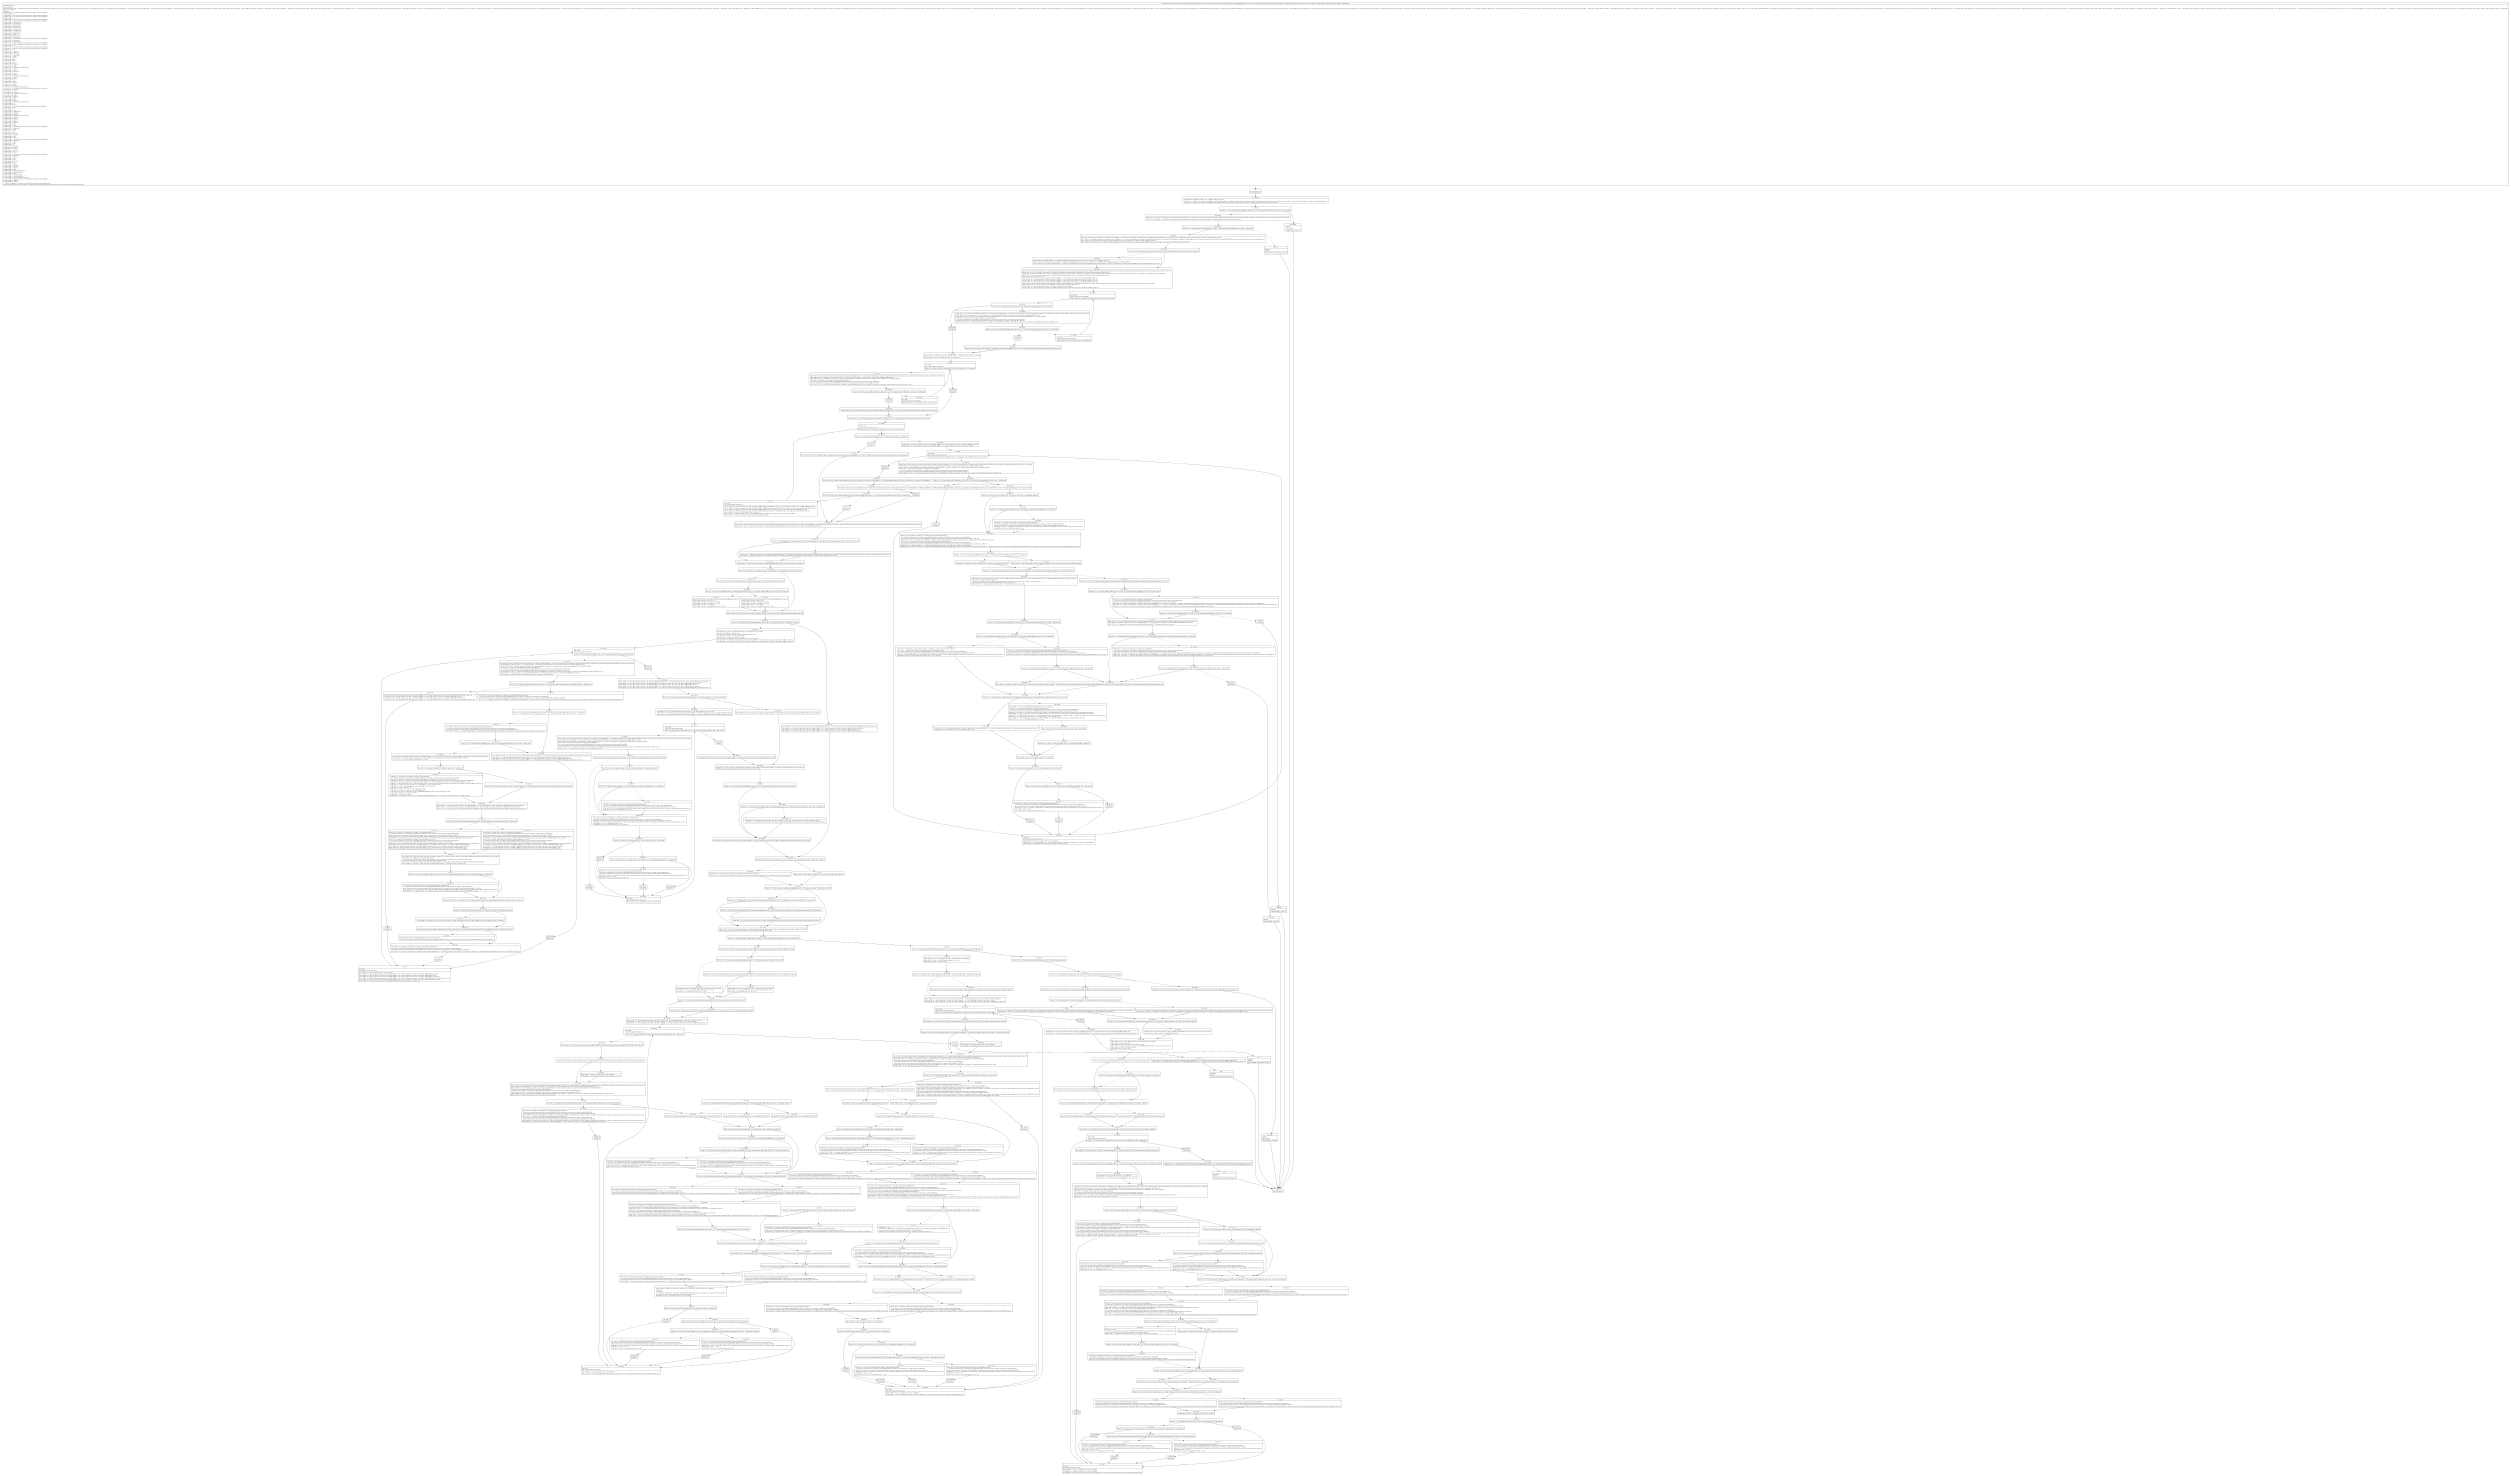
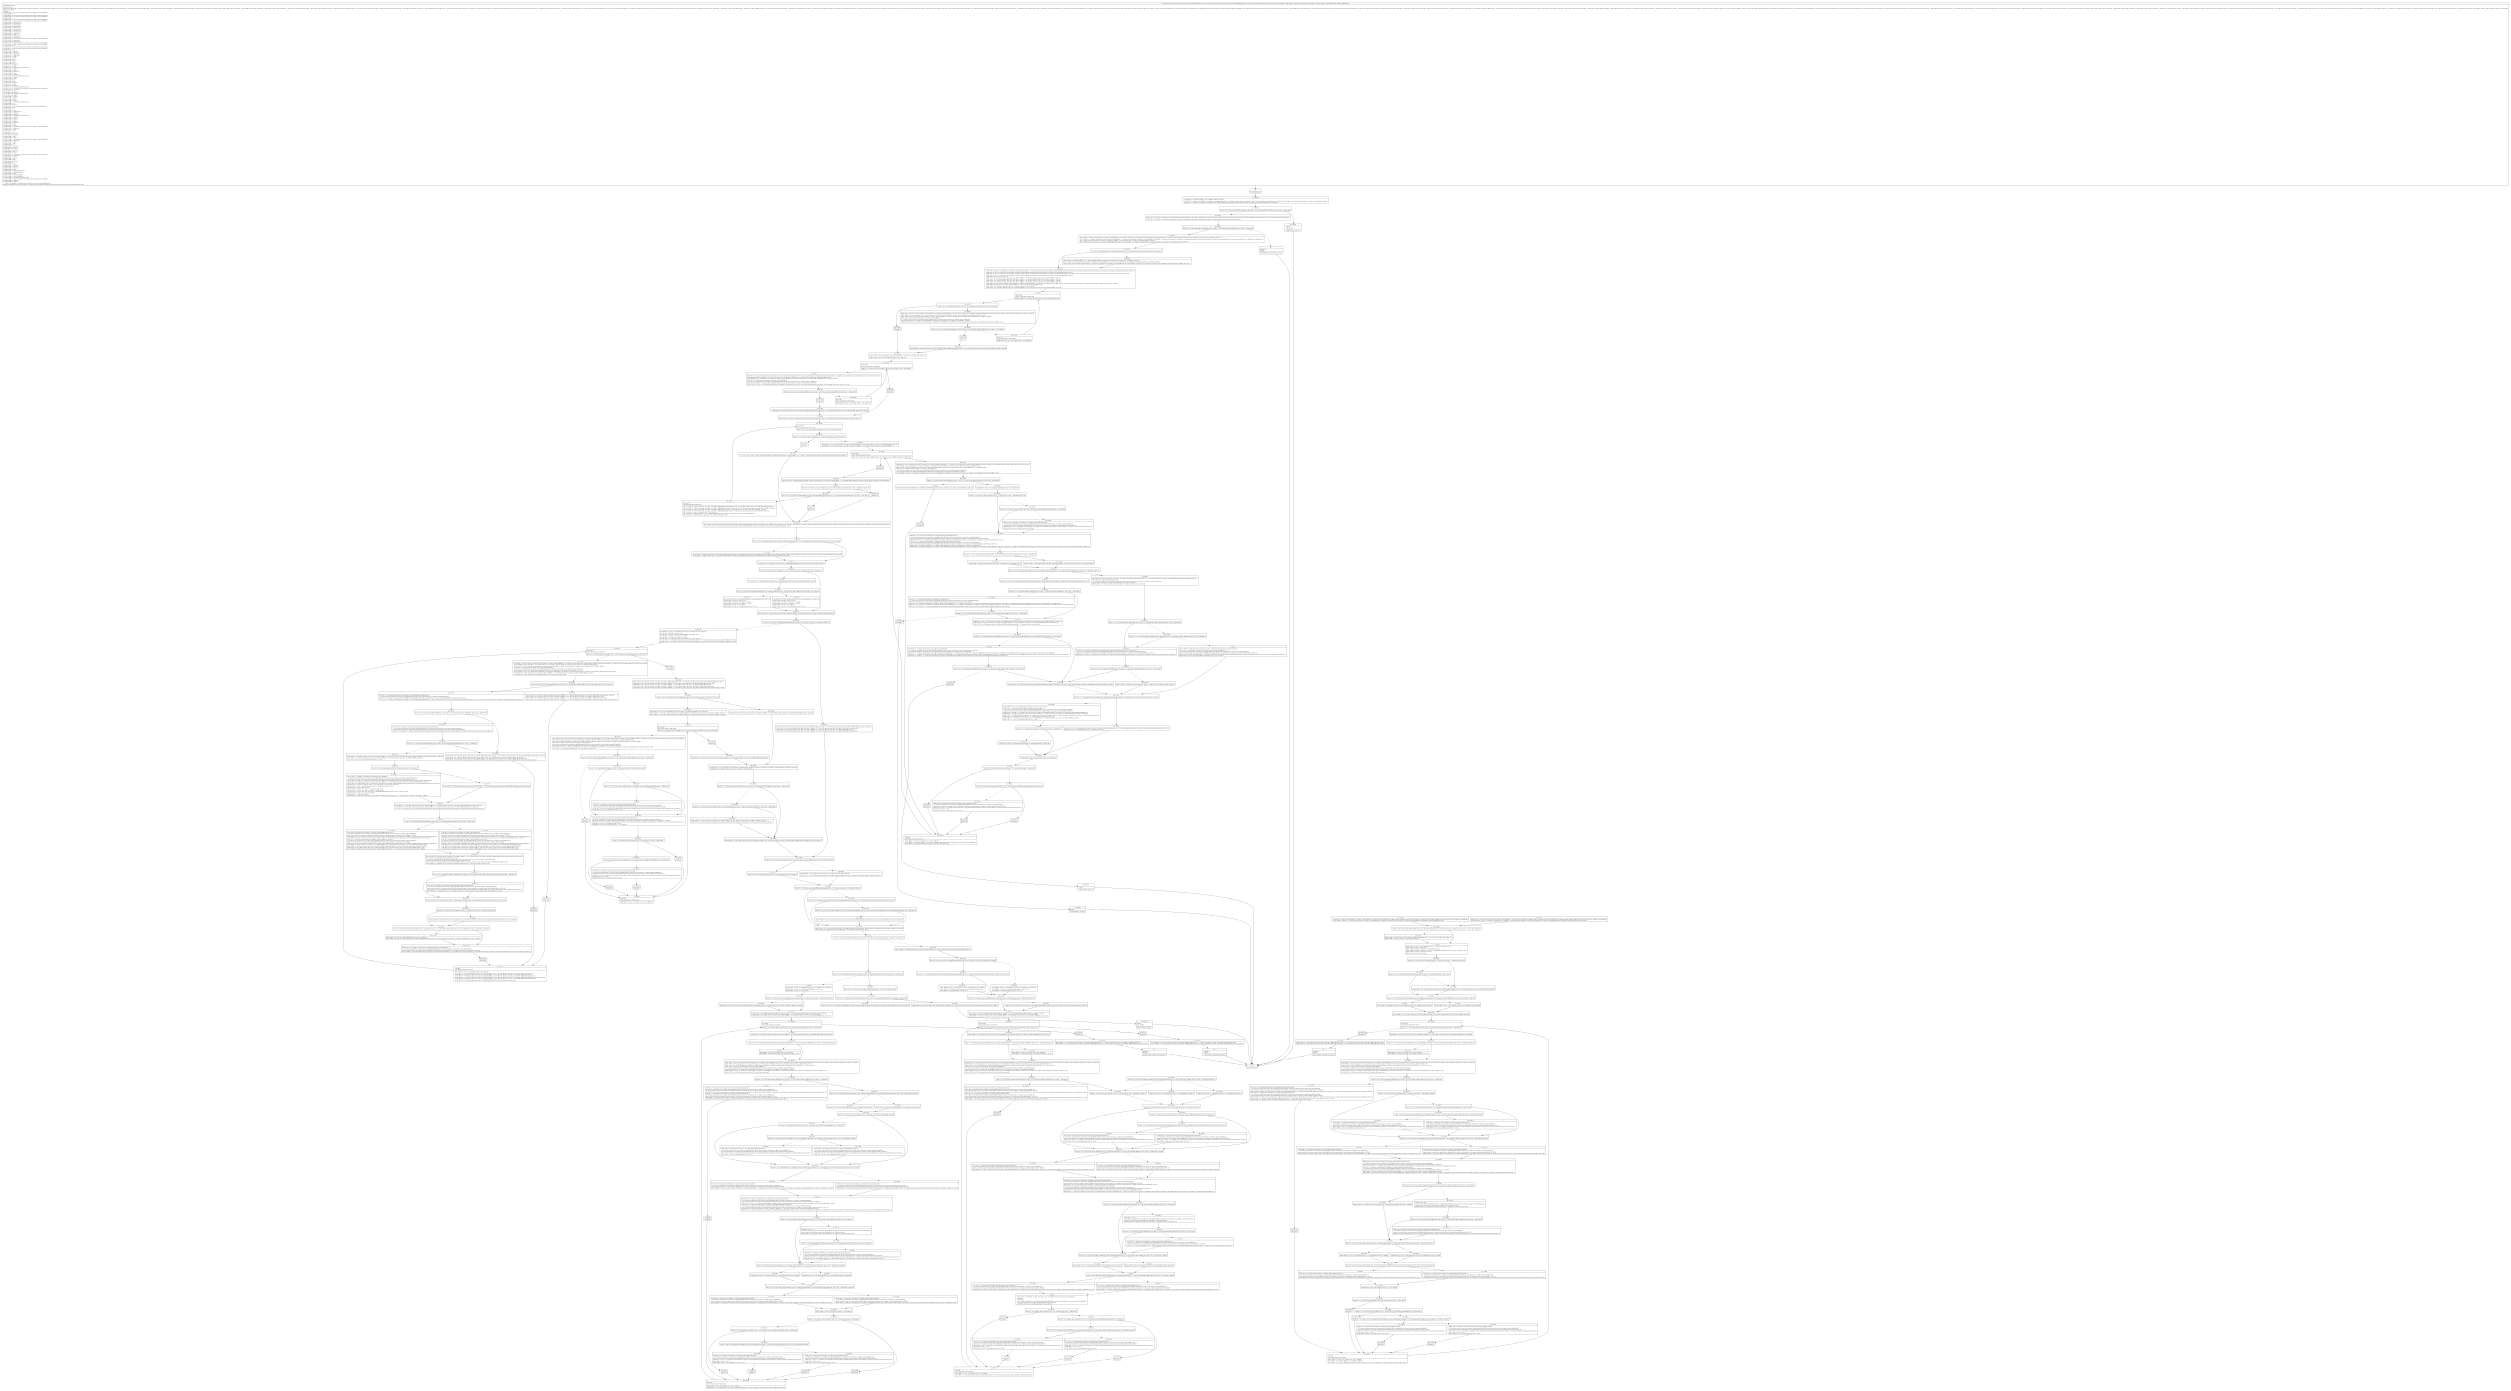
(1085, 999) -> none
none -> (1158, 1219)
